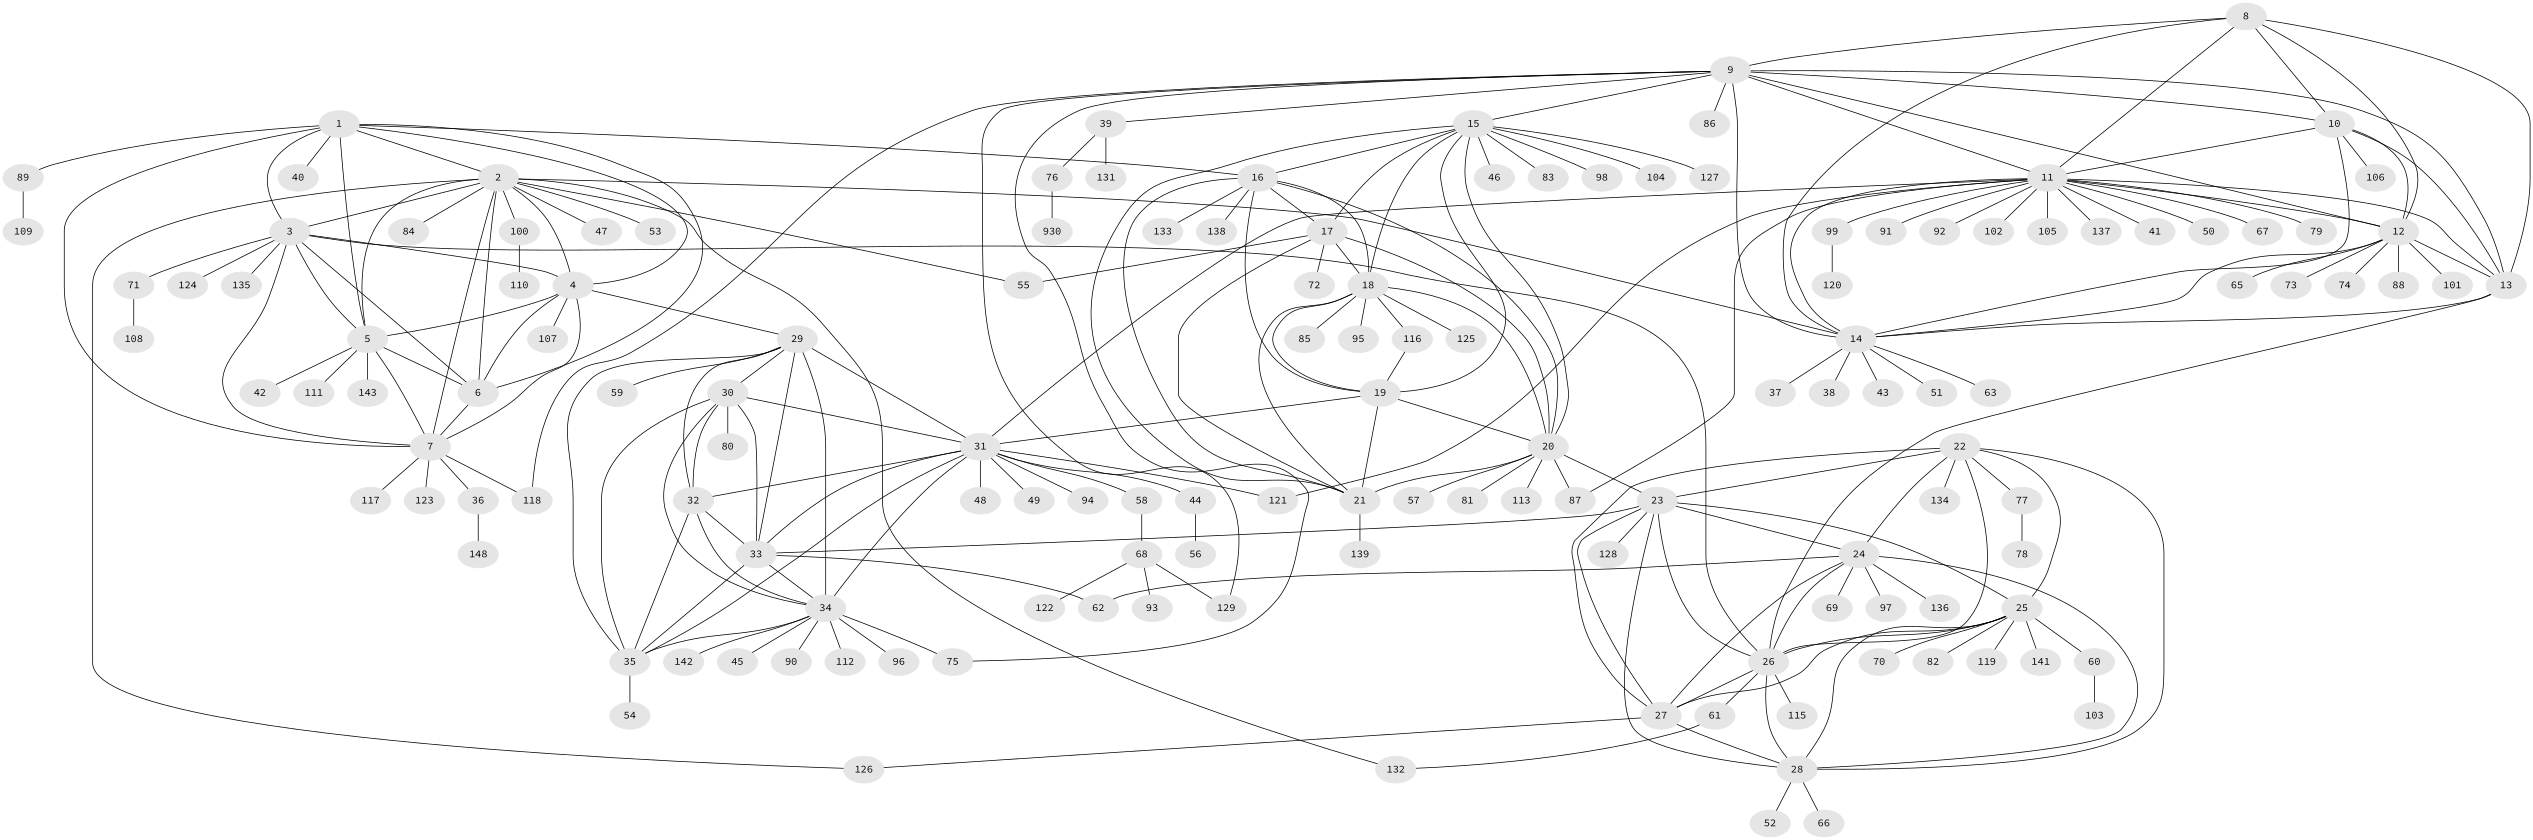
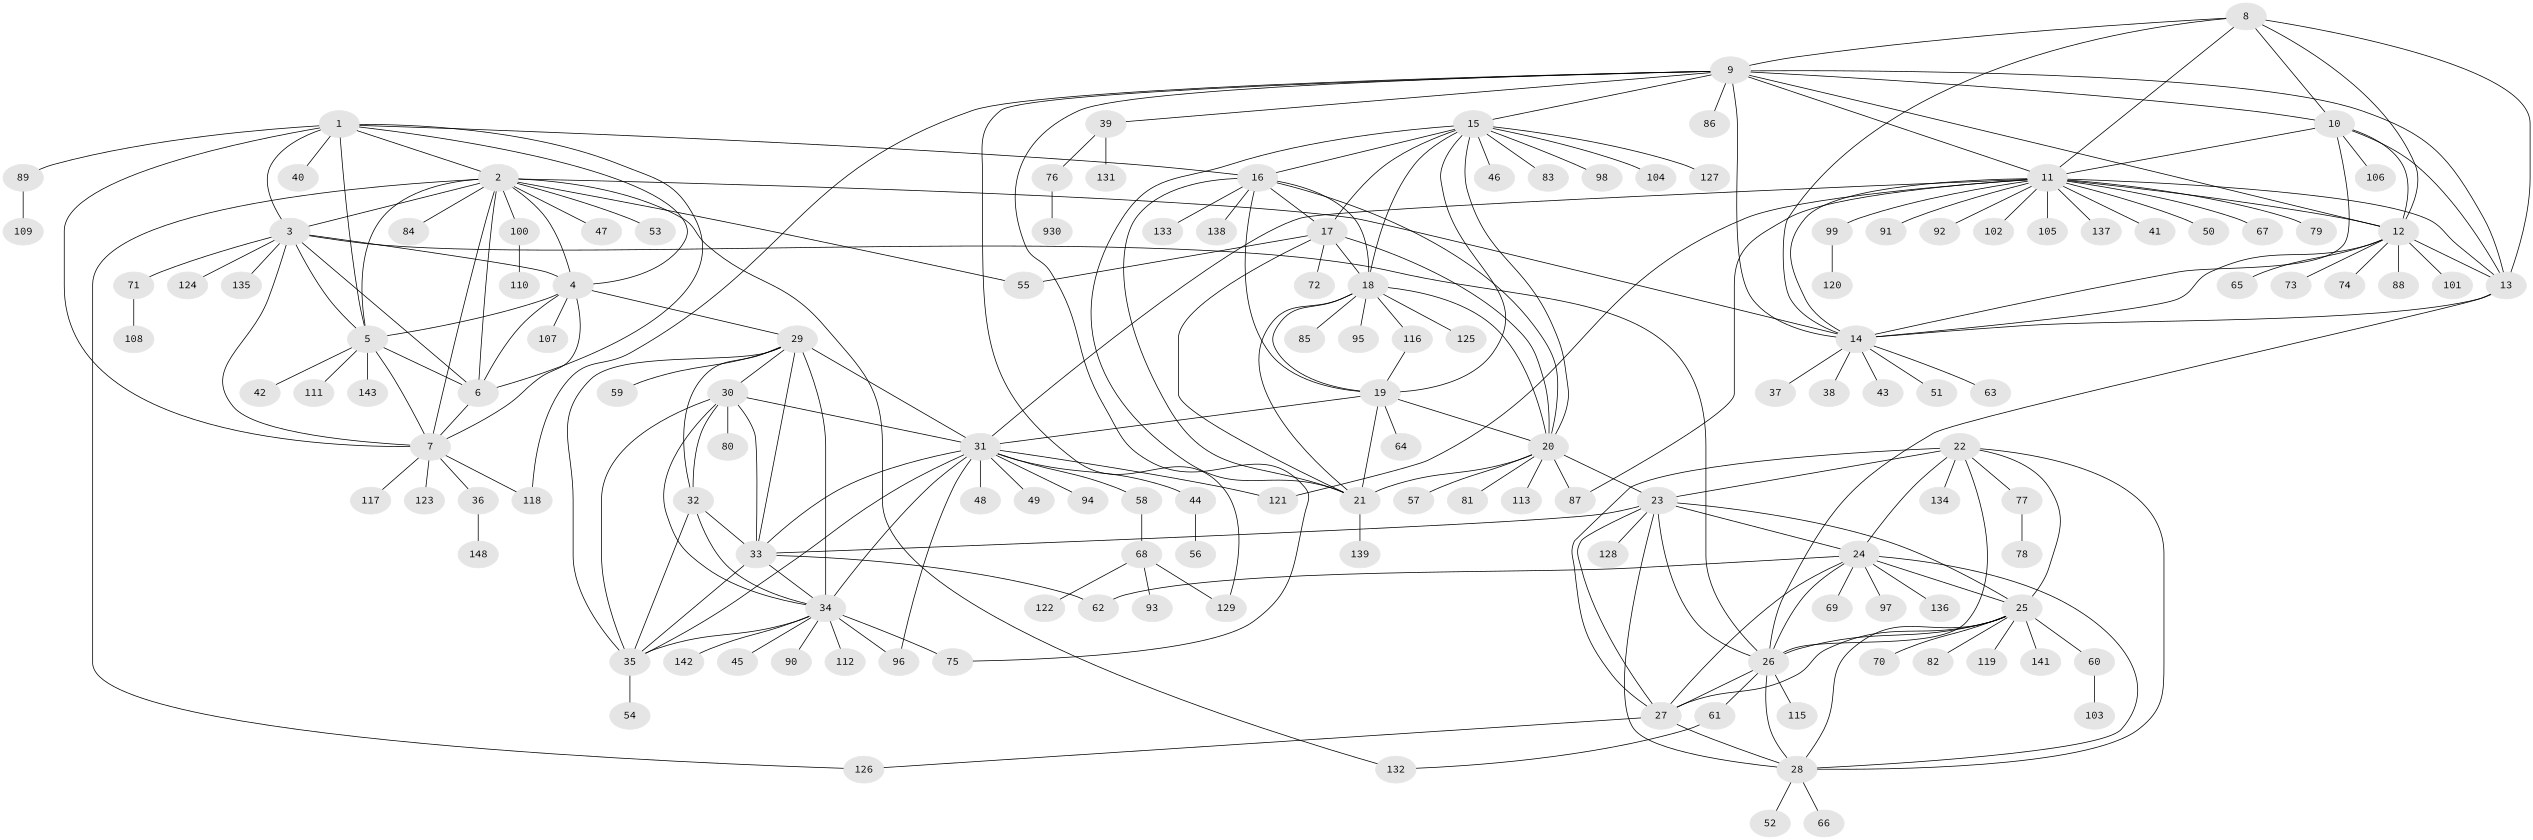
none -> (1401, 447)
(837, 474) -> (927, 555)
none -> (1941, 581)
